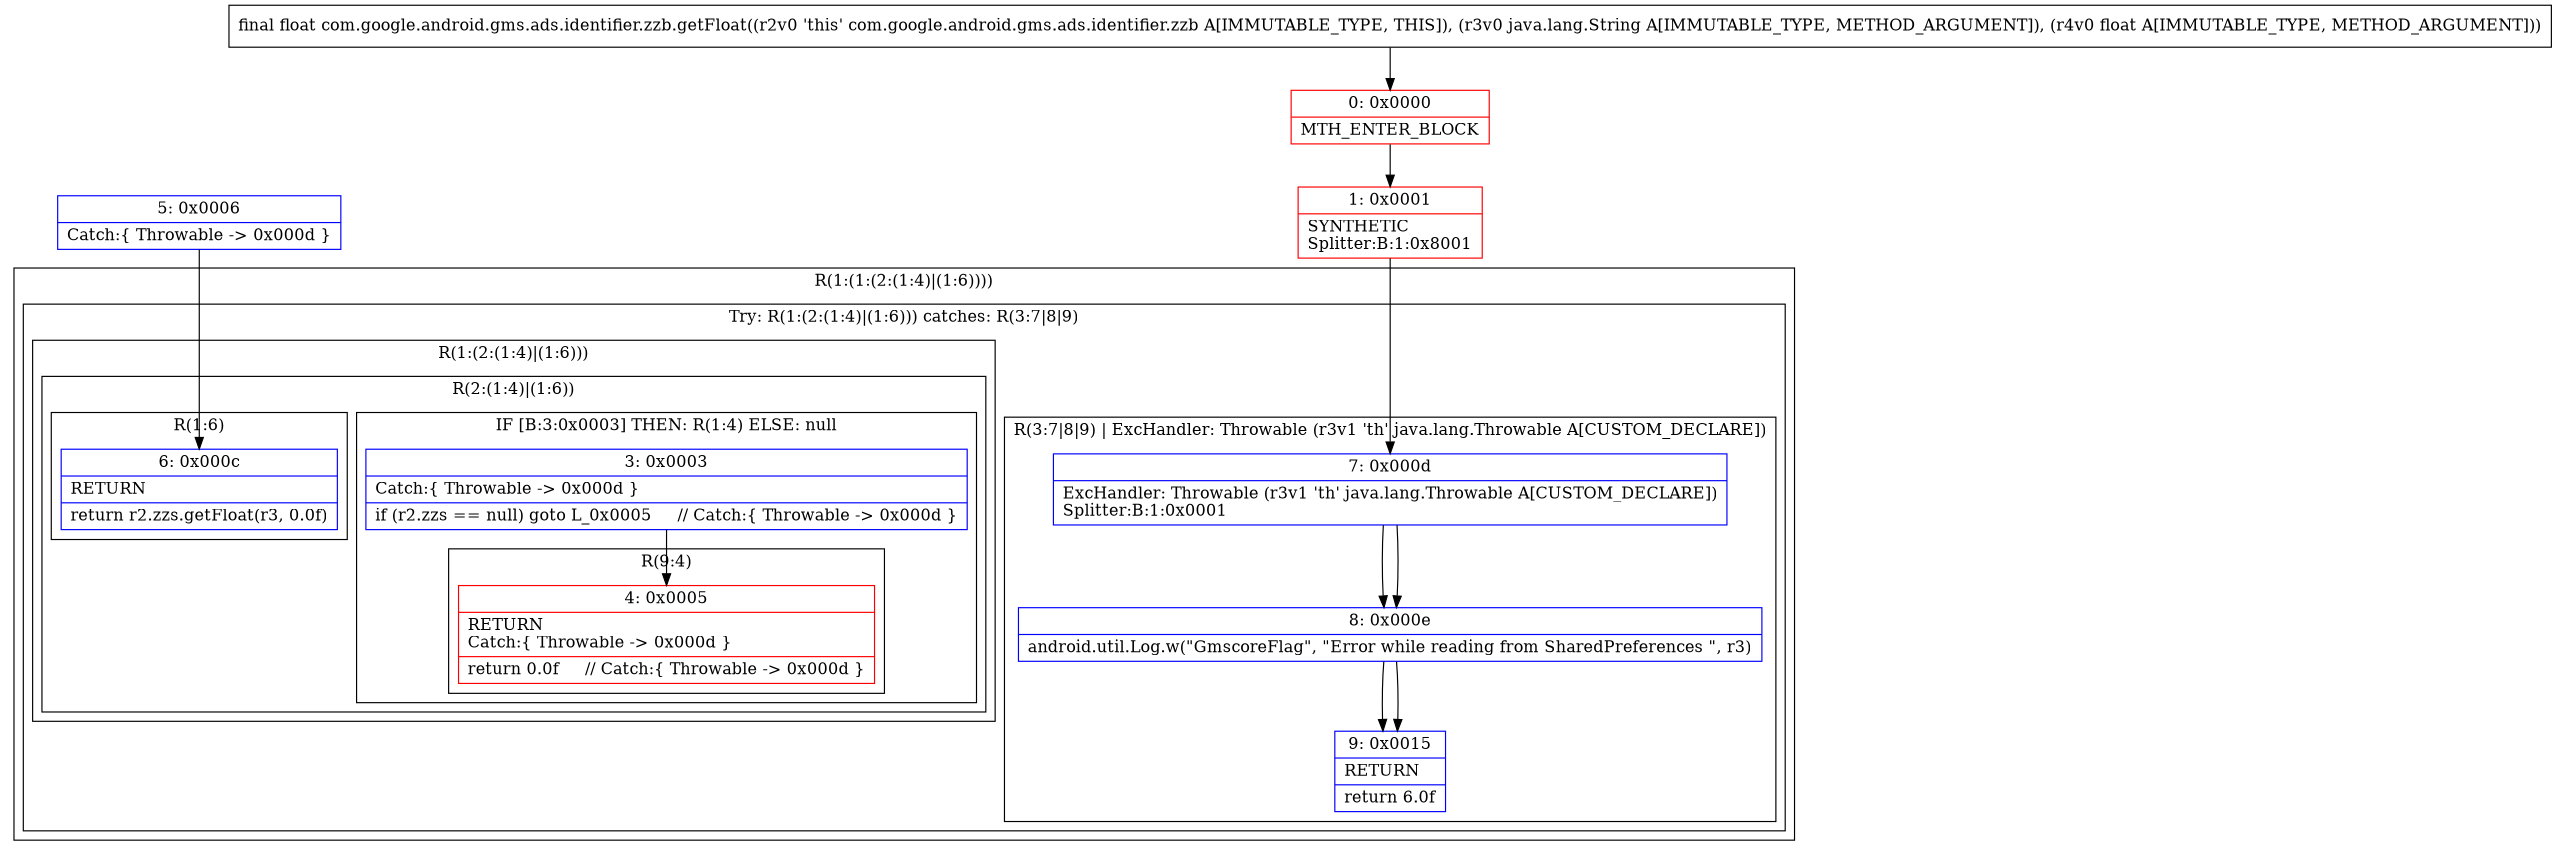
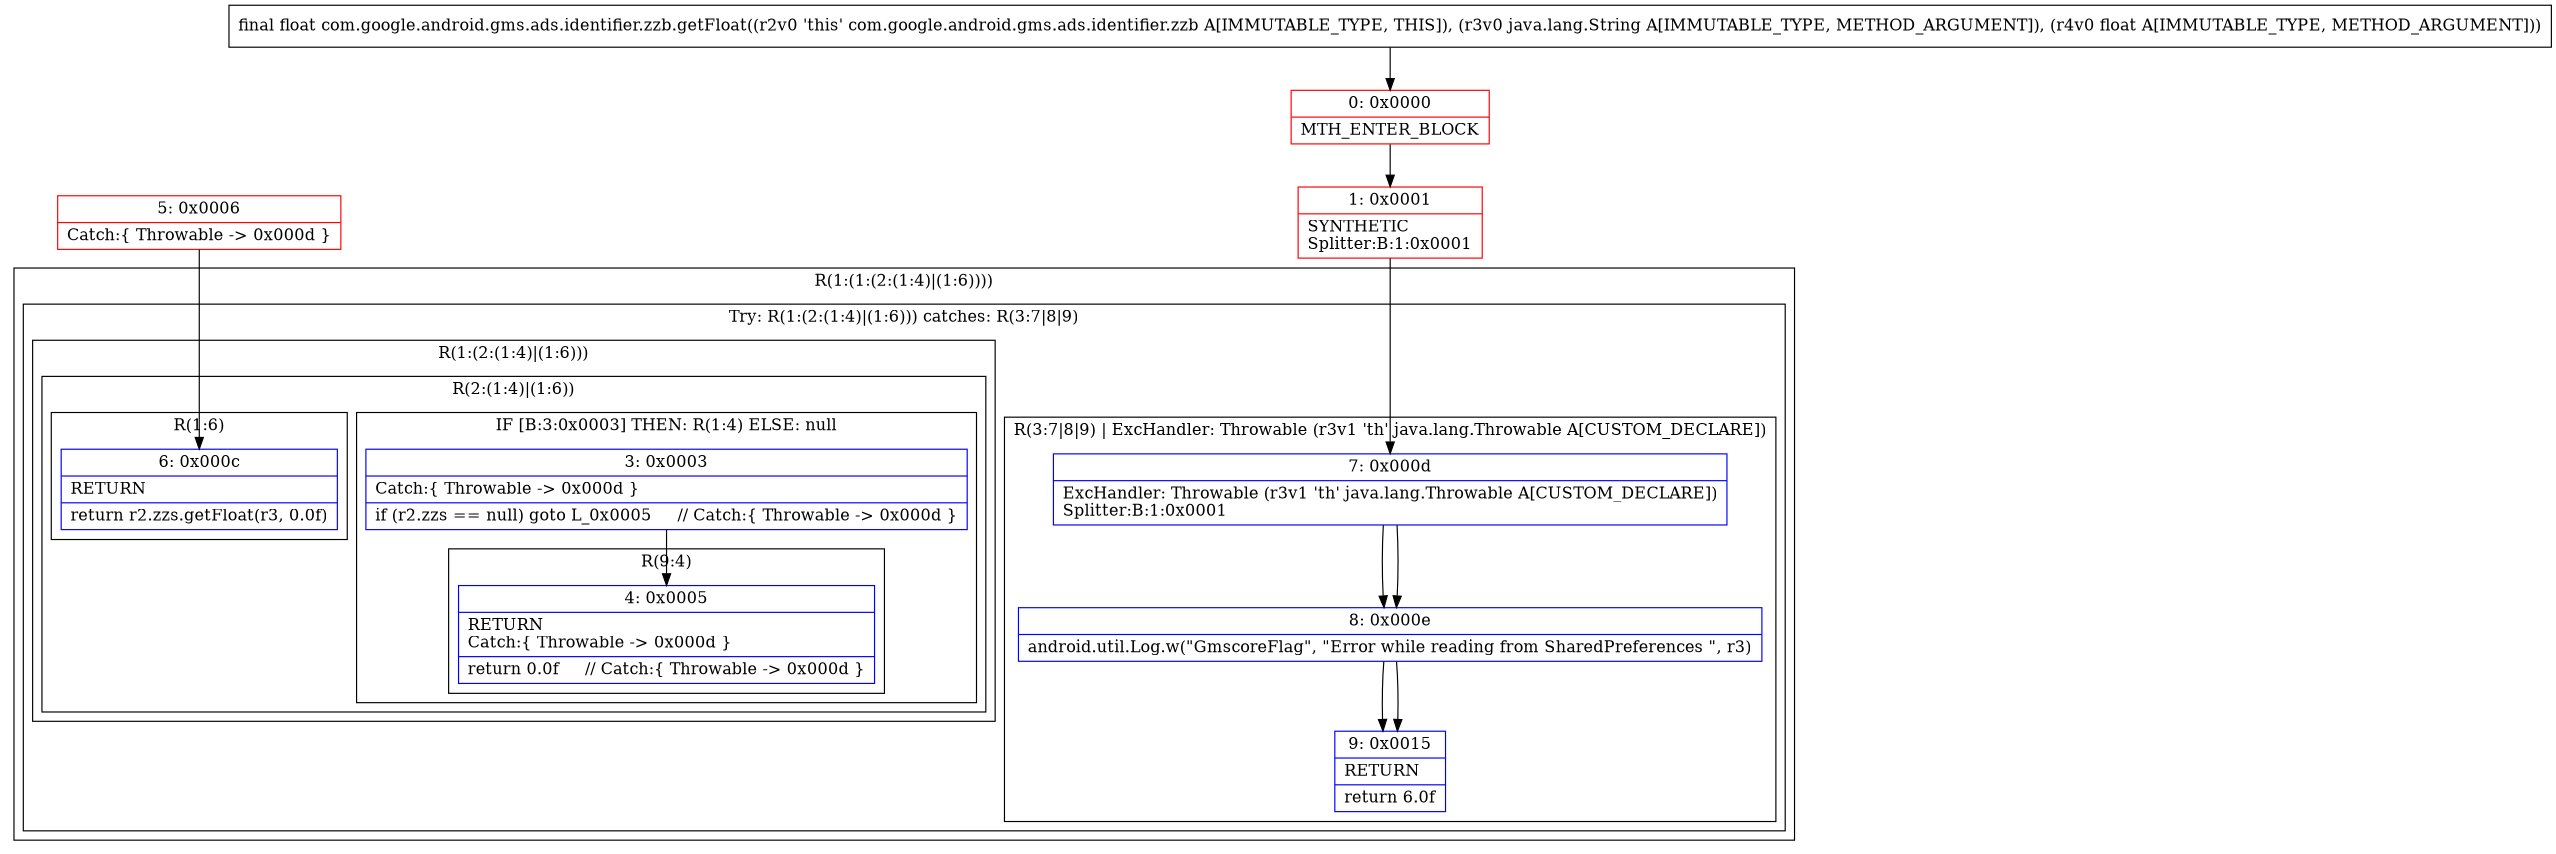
(199, 223) -> (199, 223)
(1390, 244) -> (1390, 244)
(667, 634) -> (667, 634)
